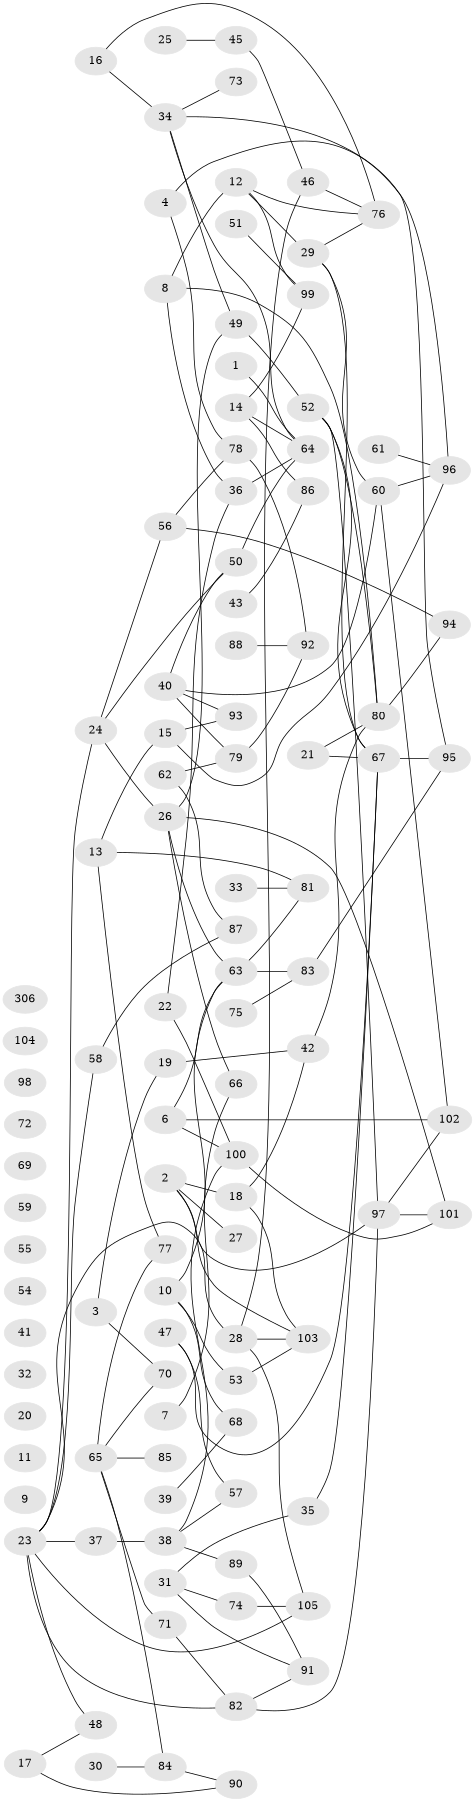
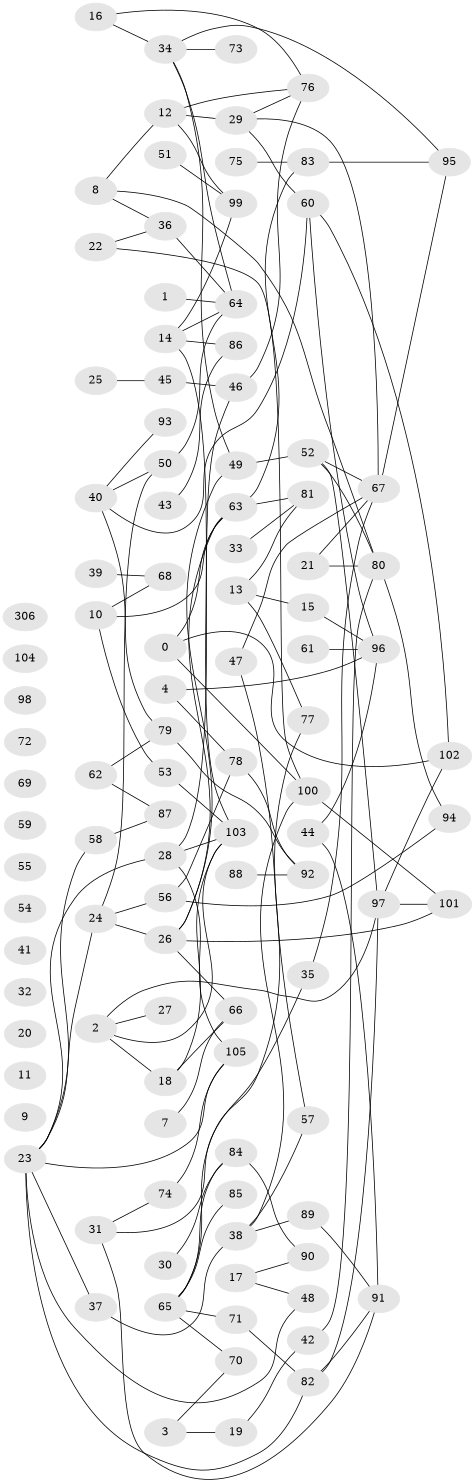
none -> (206, 584)
(208, 724) -> none
none -> (308, 833)
(165, 1120) -> (165, 648)
(283, 1127) -> (200, 1046)
